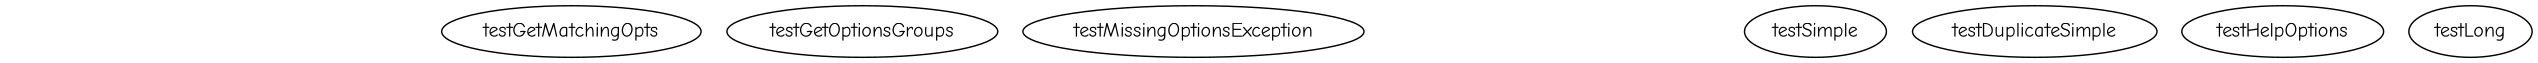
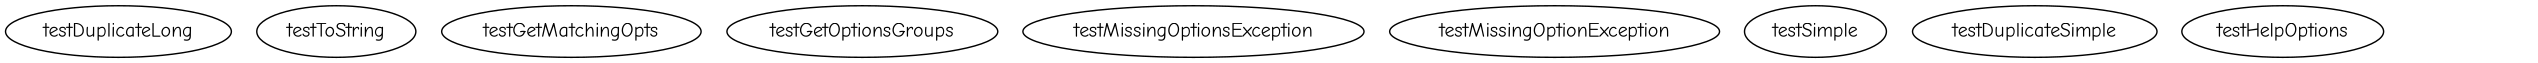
none -> (118, 32)
none -> (336, 32)
none -> (1555, 32)
(2470, 32) -> none
